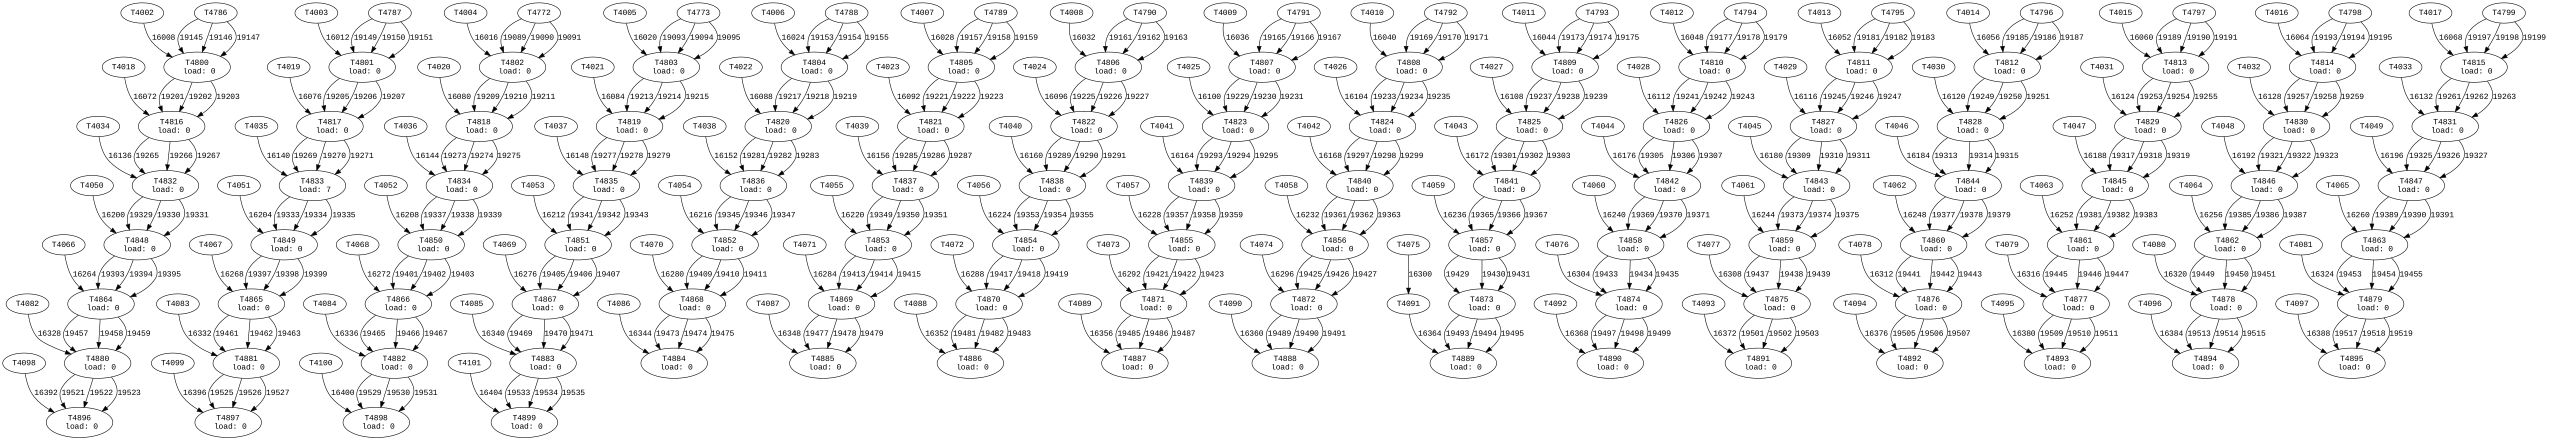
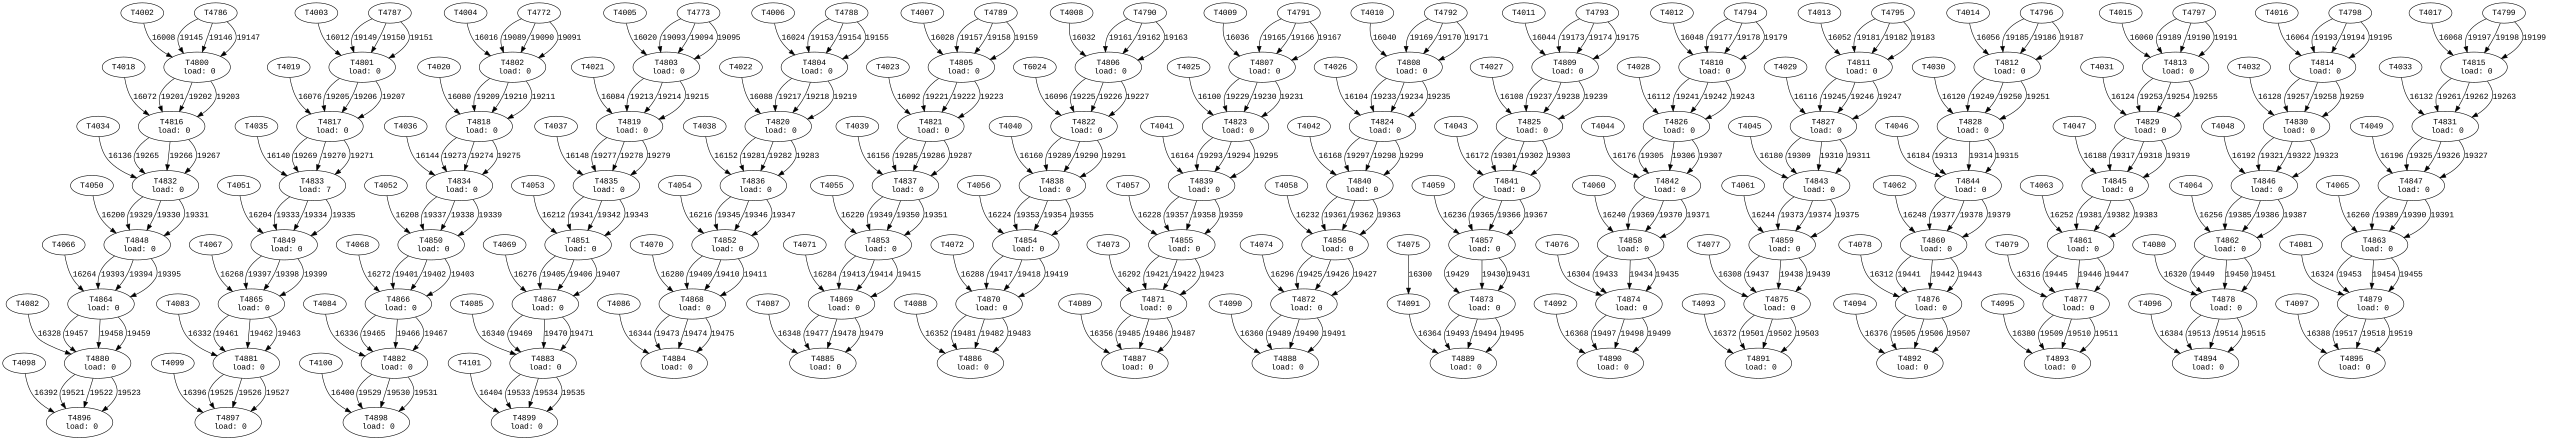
(1035, 67) -> (1035, 67)
